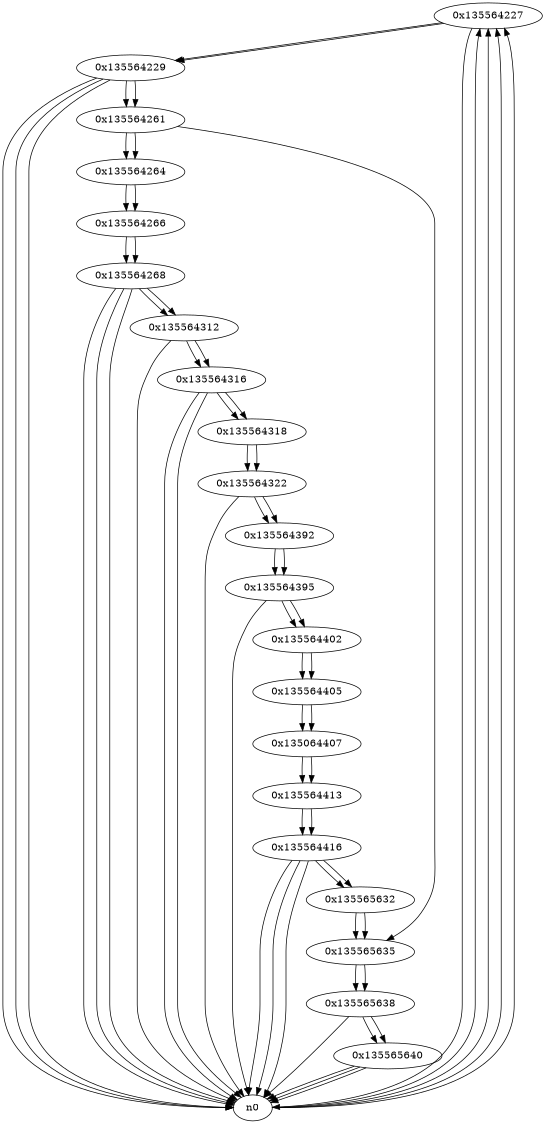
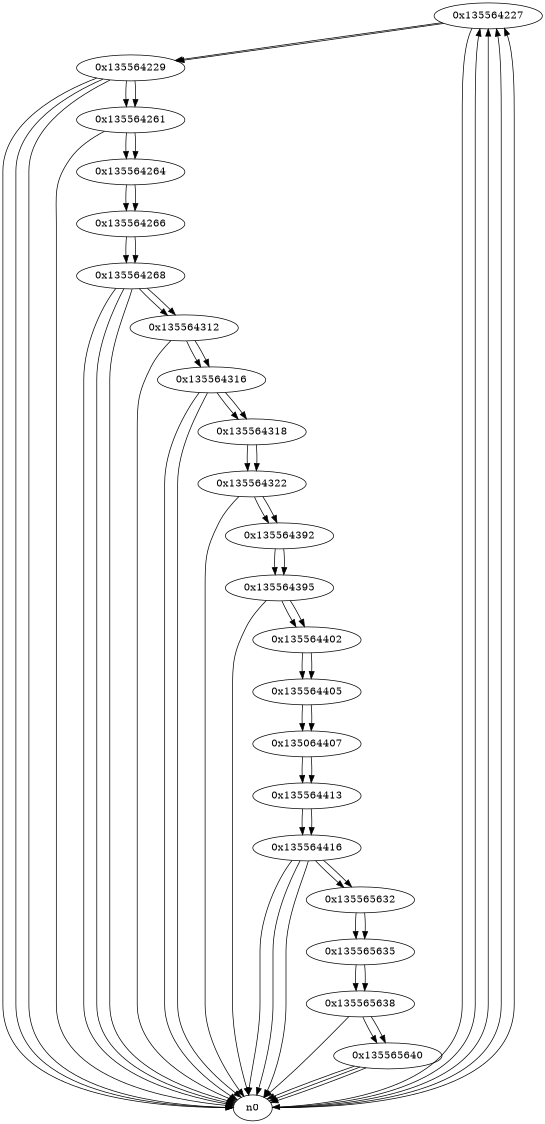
(435, 446) -> (56, 665)
